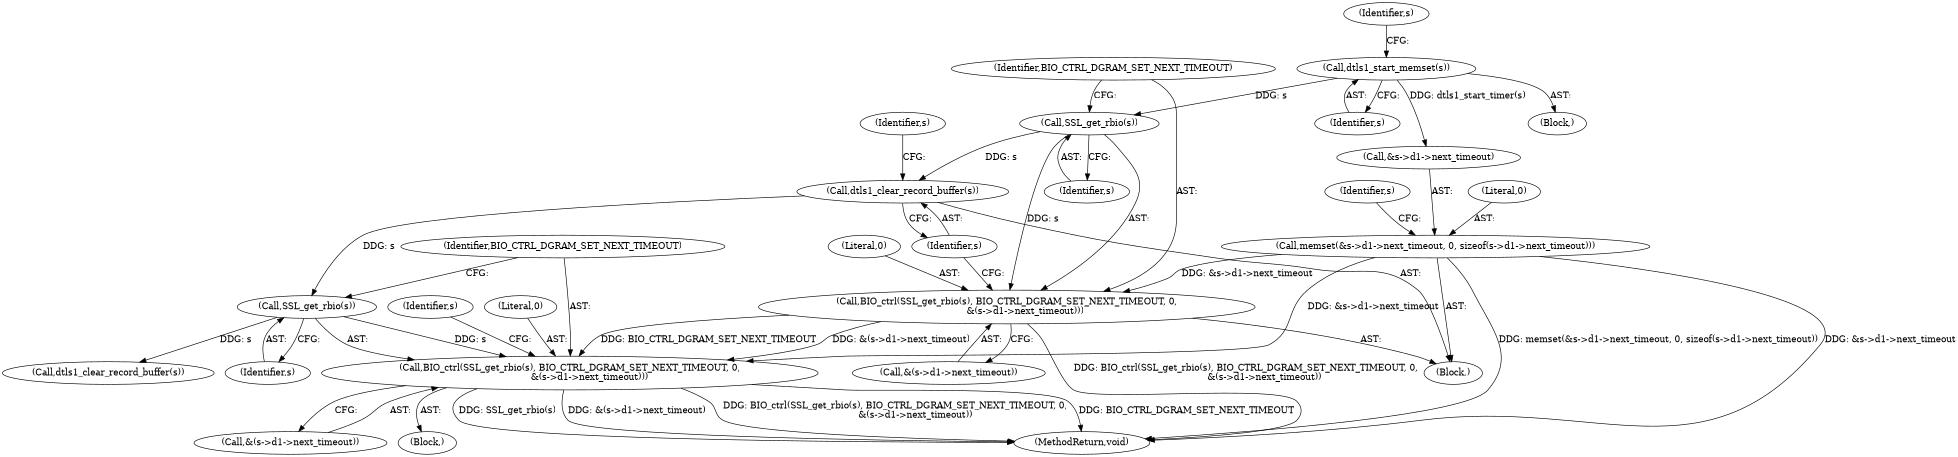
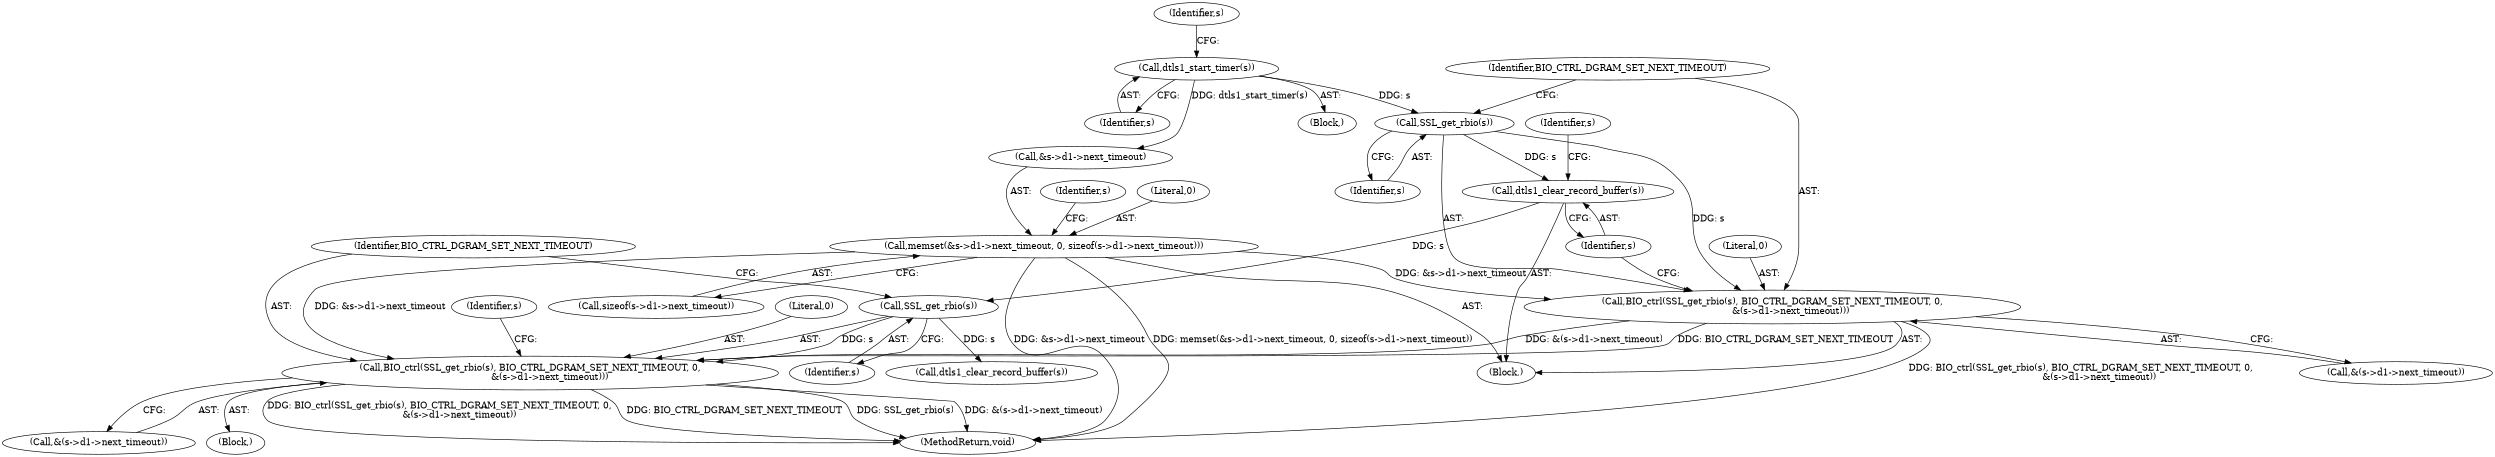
(1386, 69) -> (1197, 69)
none -> (656, 307)
